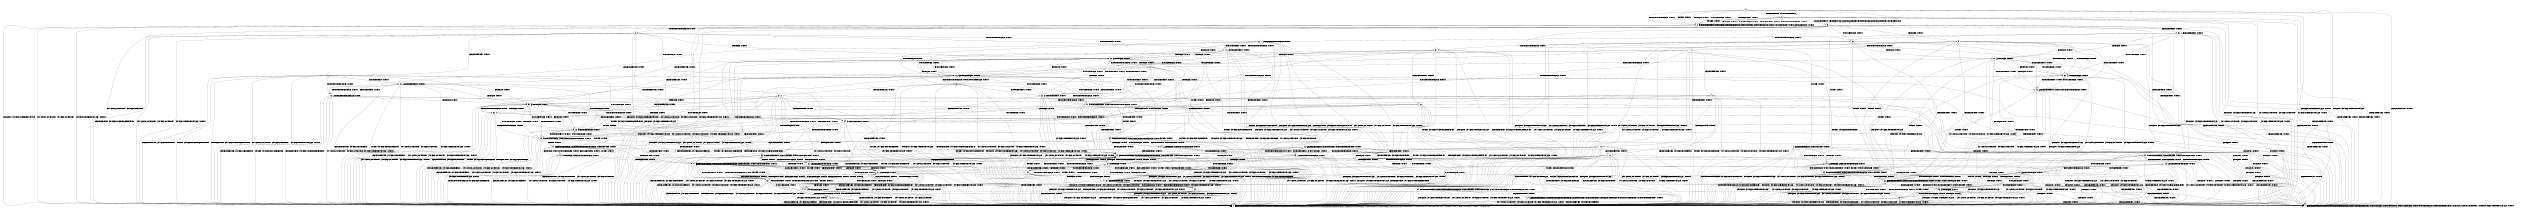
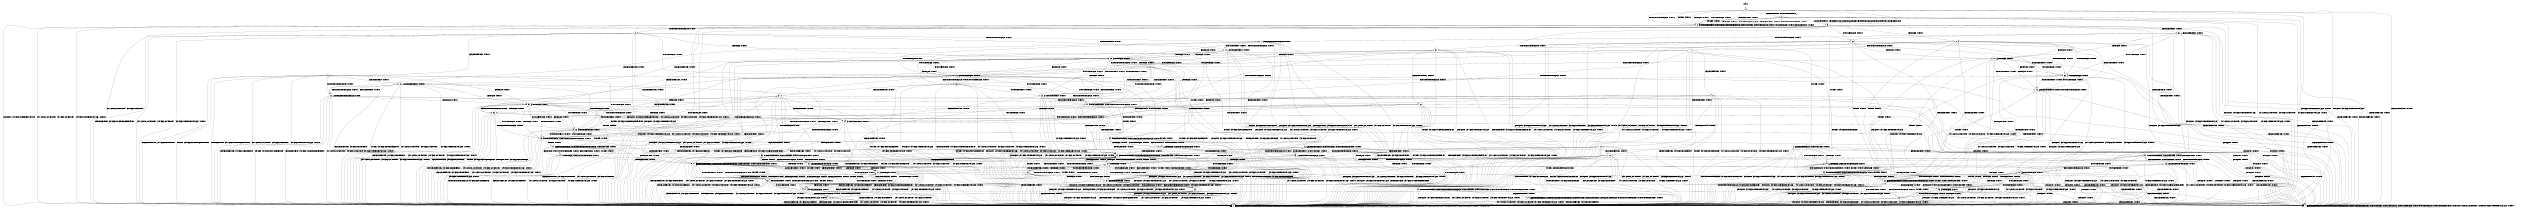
none -> (1746, 4)
none -> (831, 150)
